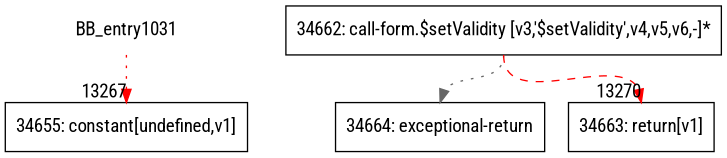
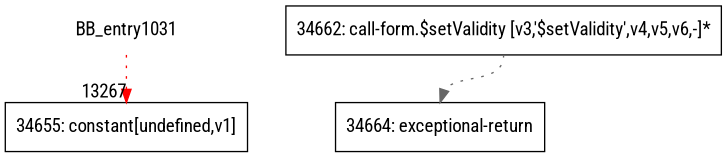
(641, 127) -> none
